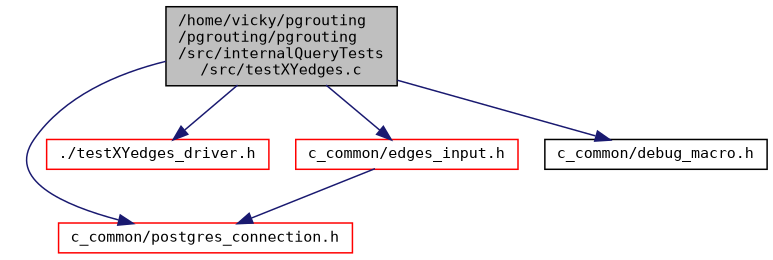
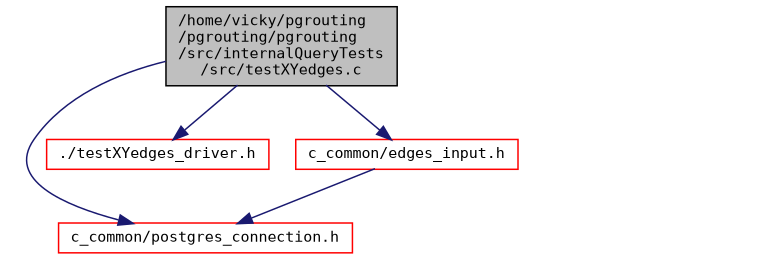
(656, 154) -> none
